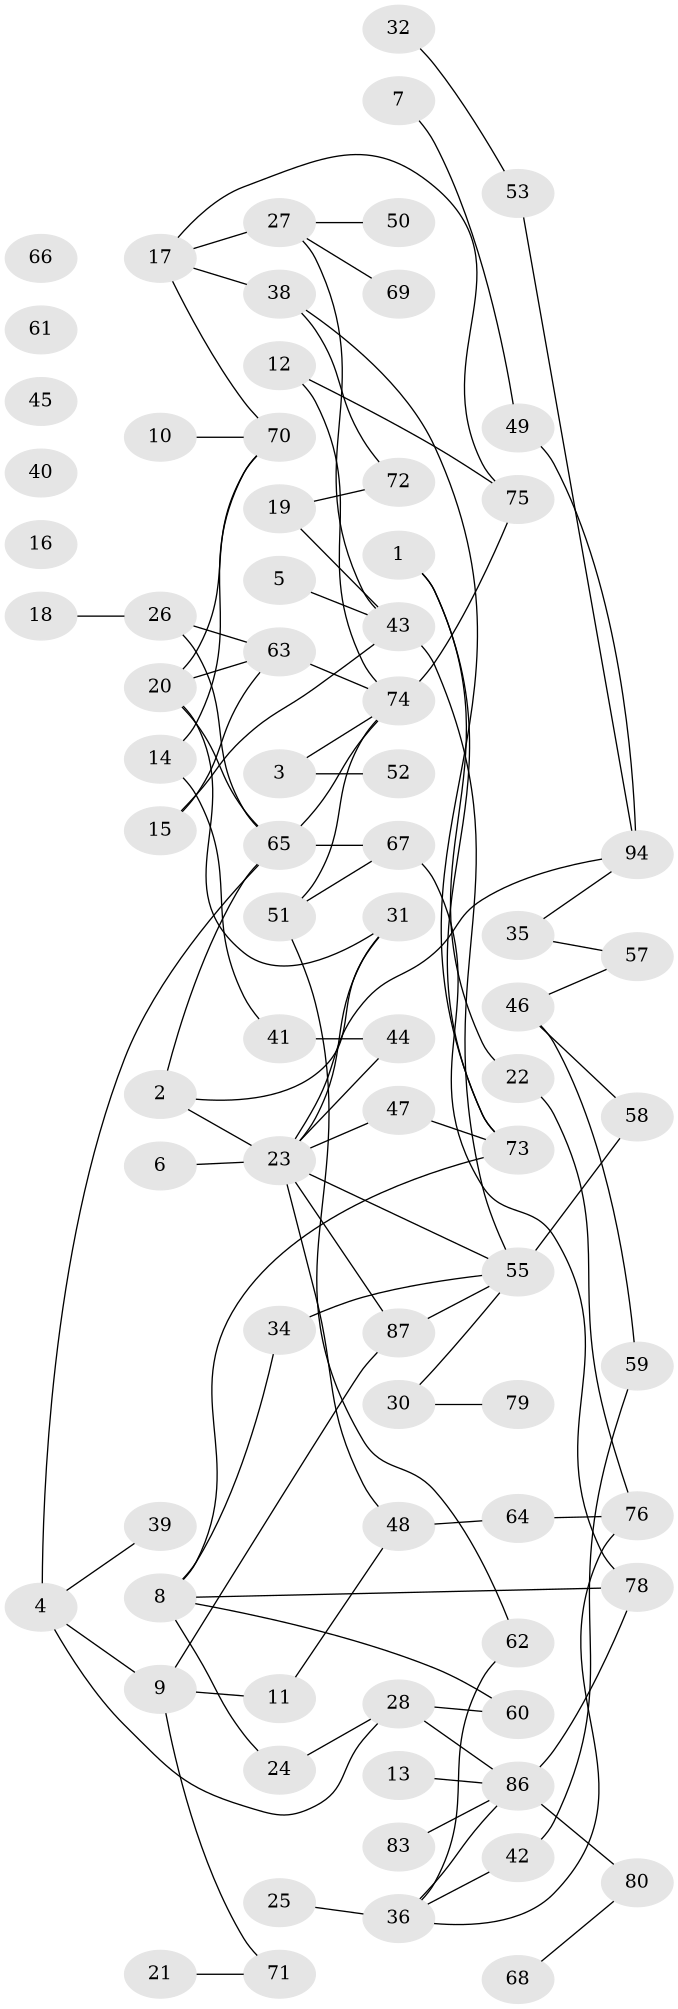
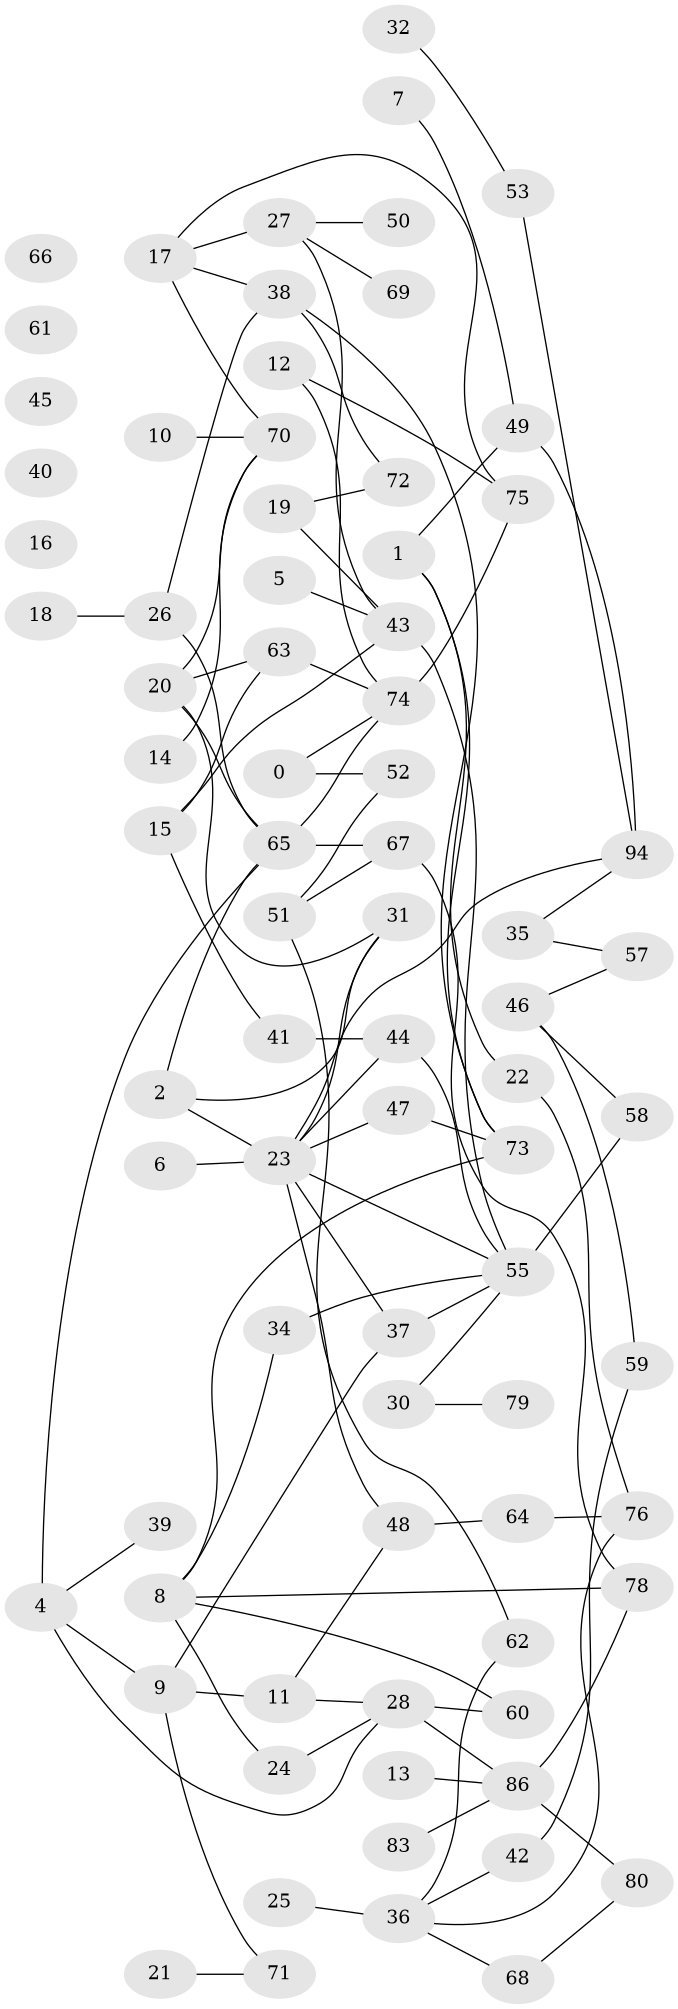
none -> (460, 489)
(228, 637) -> (206, 450)
(280, 774) -> (280, 774)
(339, 809) -> (334, 854)
(221, 892) -> (217, 951)
none -> (463, 1175)
(399, 1333) -> (399, 1333)
none -> (339, 1701)
(458, 1852) -> (459, 1949)
